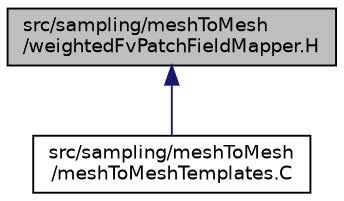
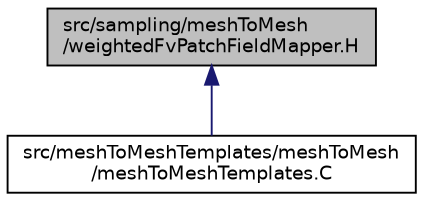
(172, 164) -> (212, 164)
